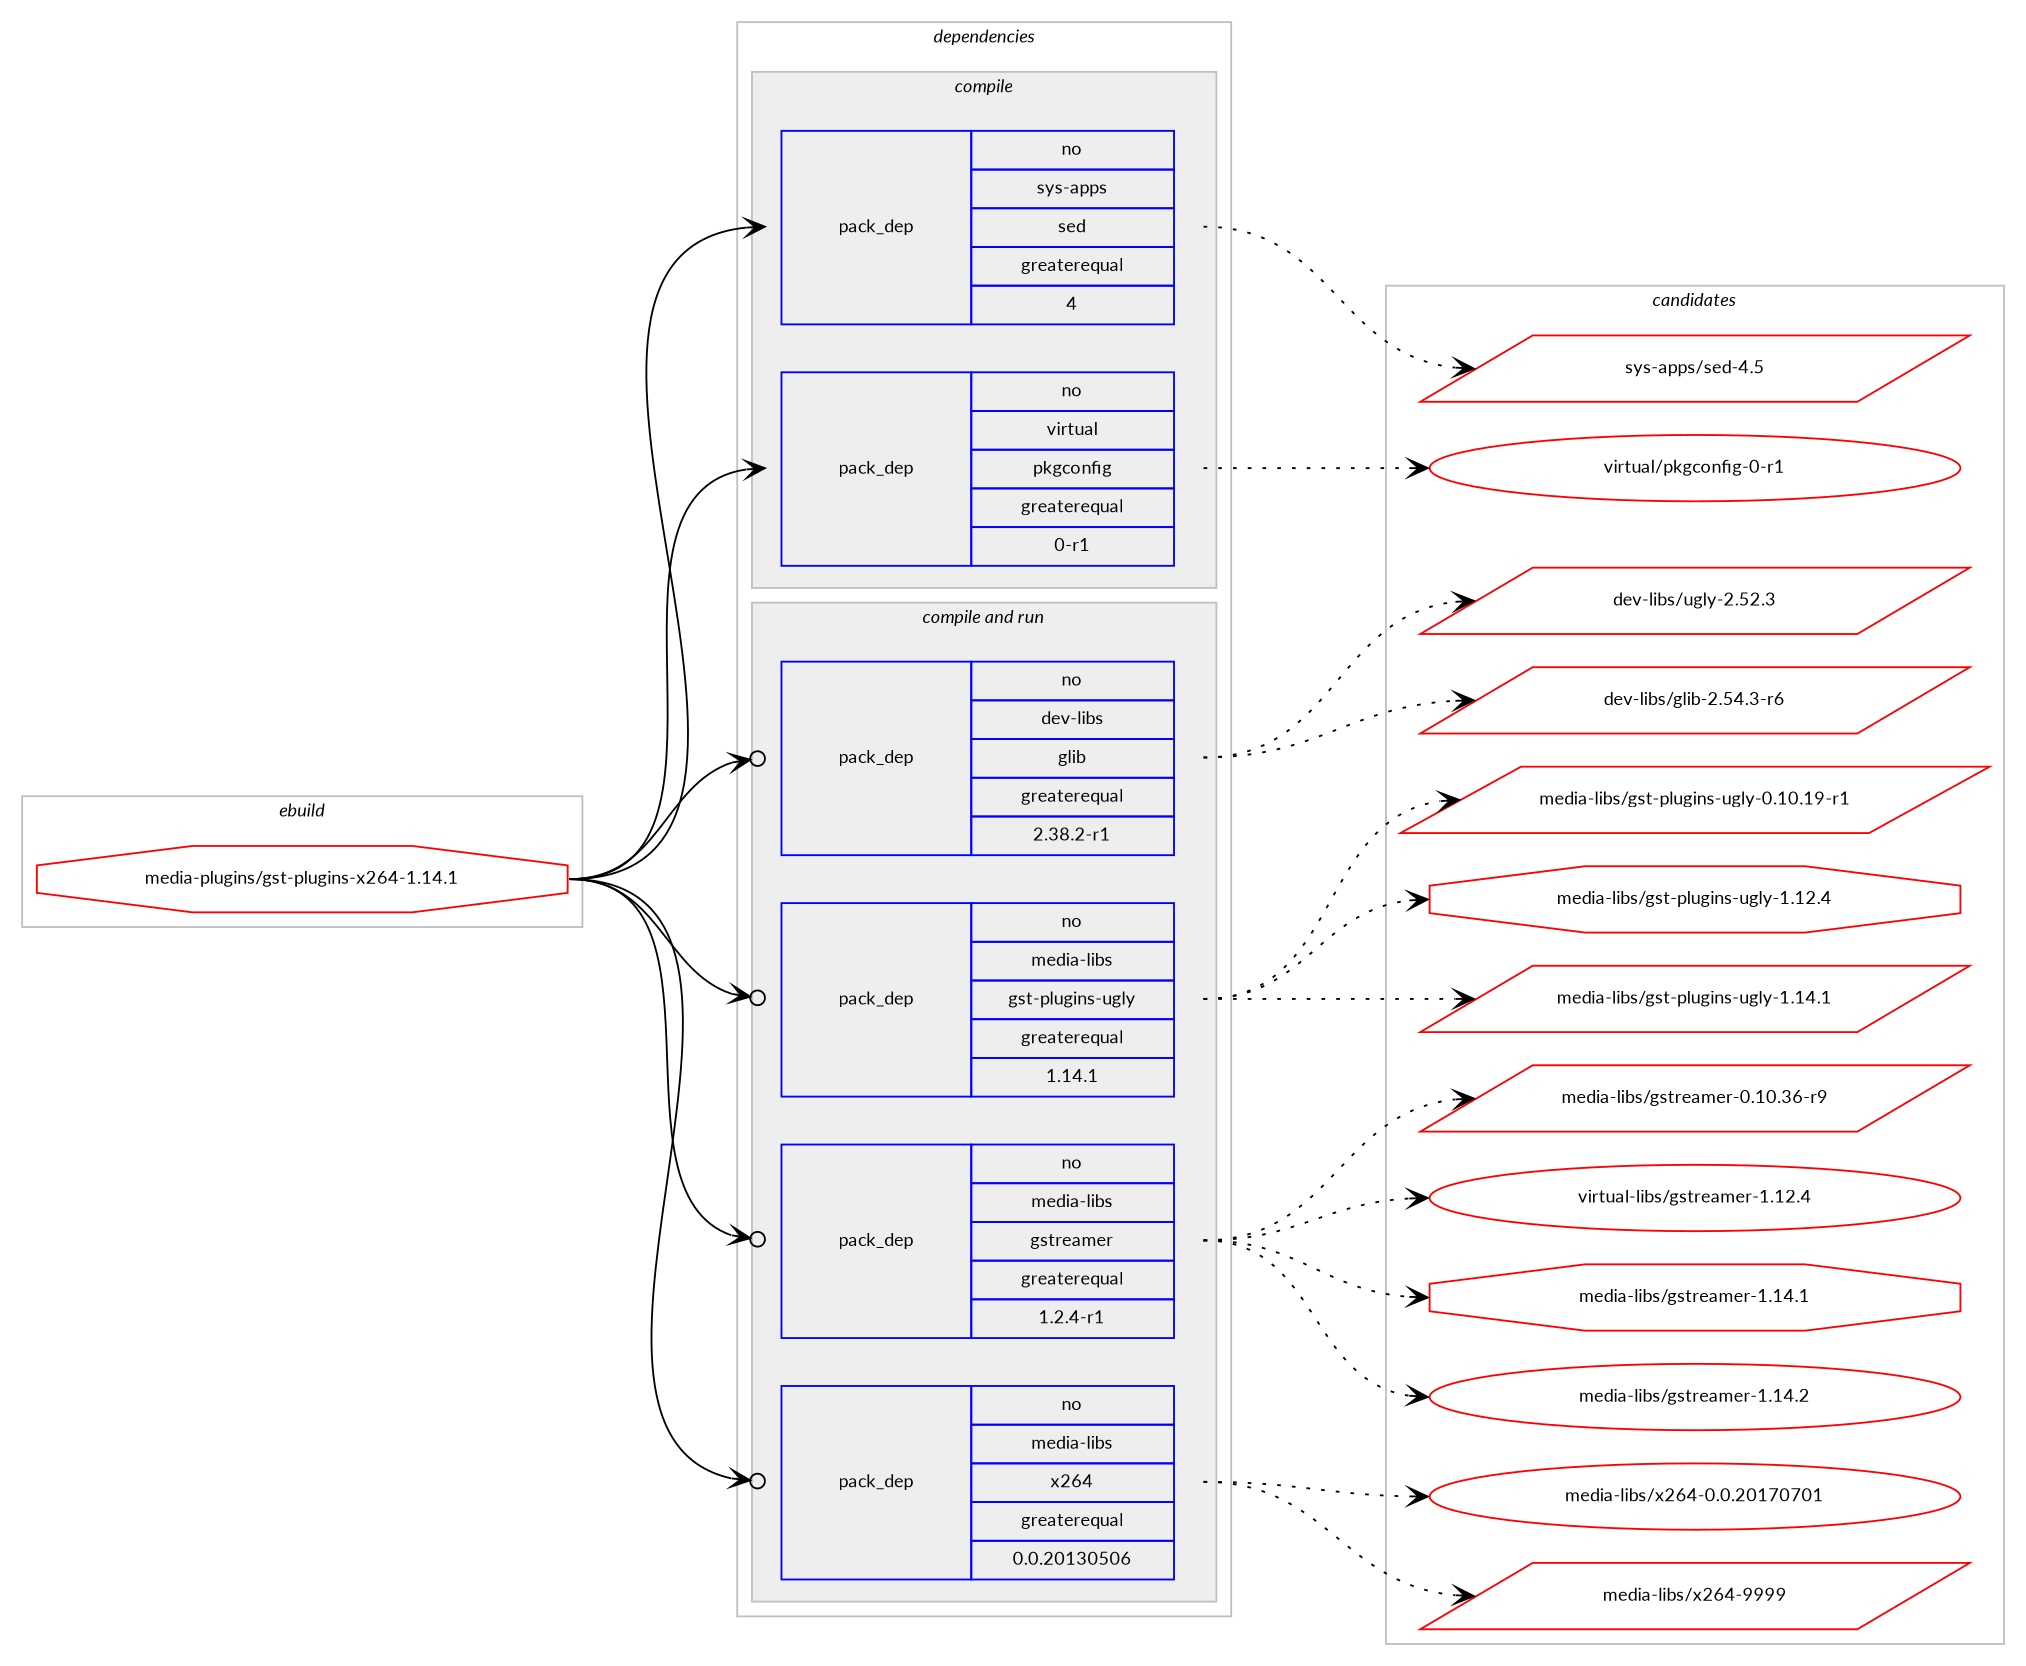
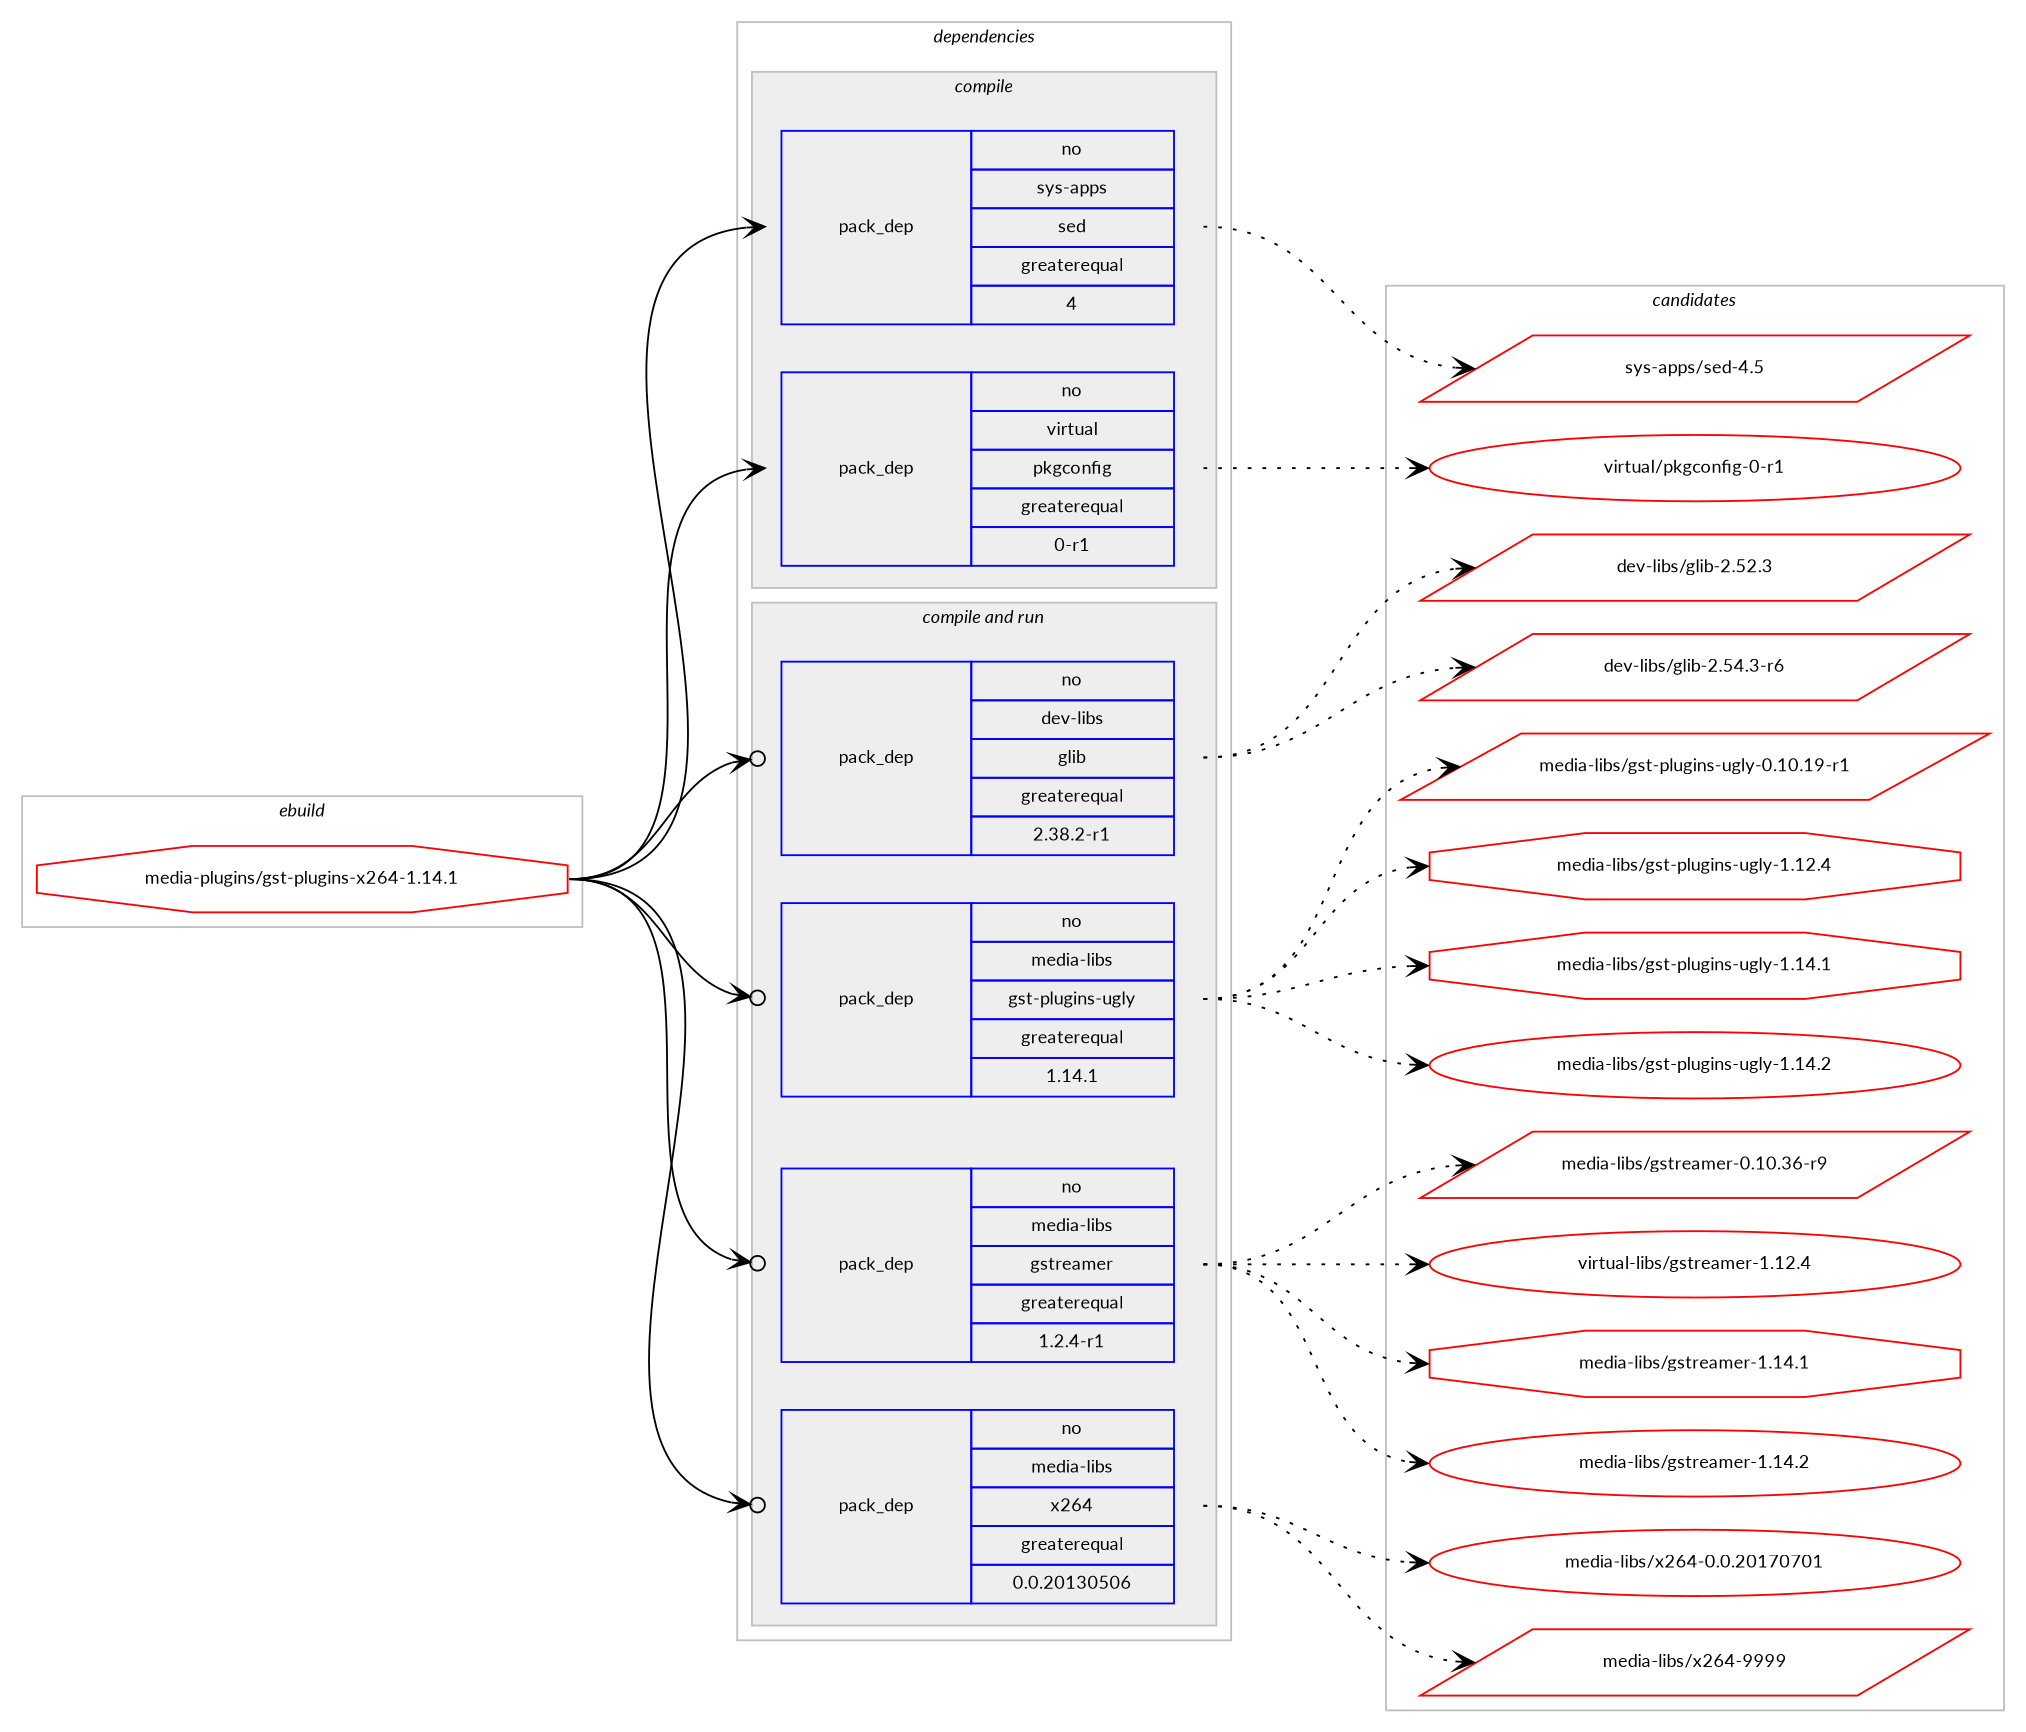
(1695, 601) -> (1695, 568)
(1695, 999) -> (1695, 966)
none -> (1695, 1065)
